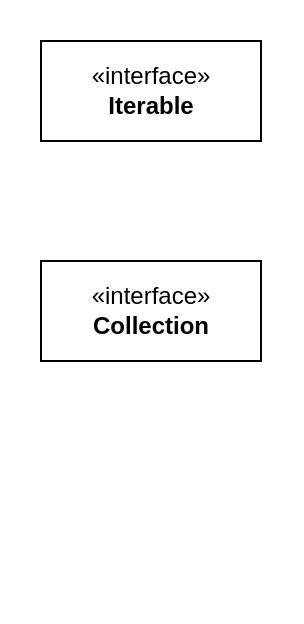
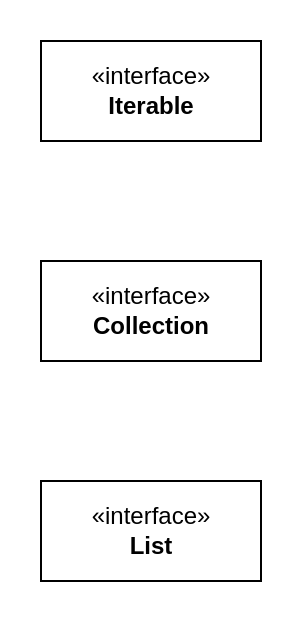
none -> (151, 531)
